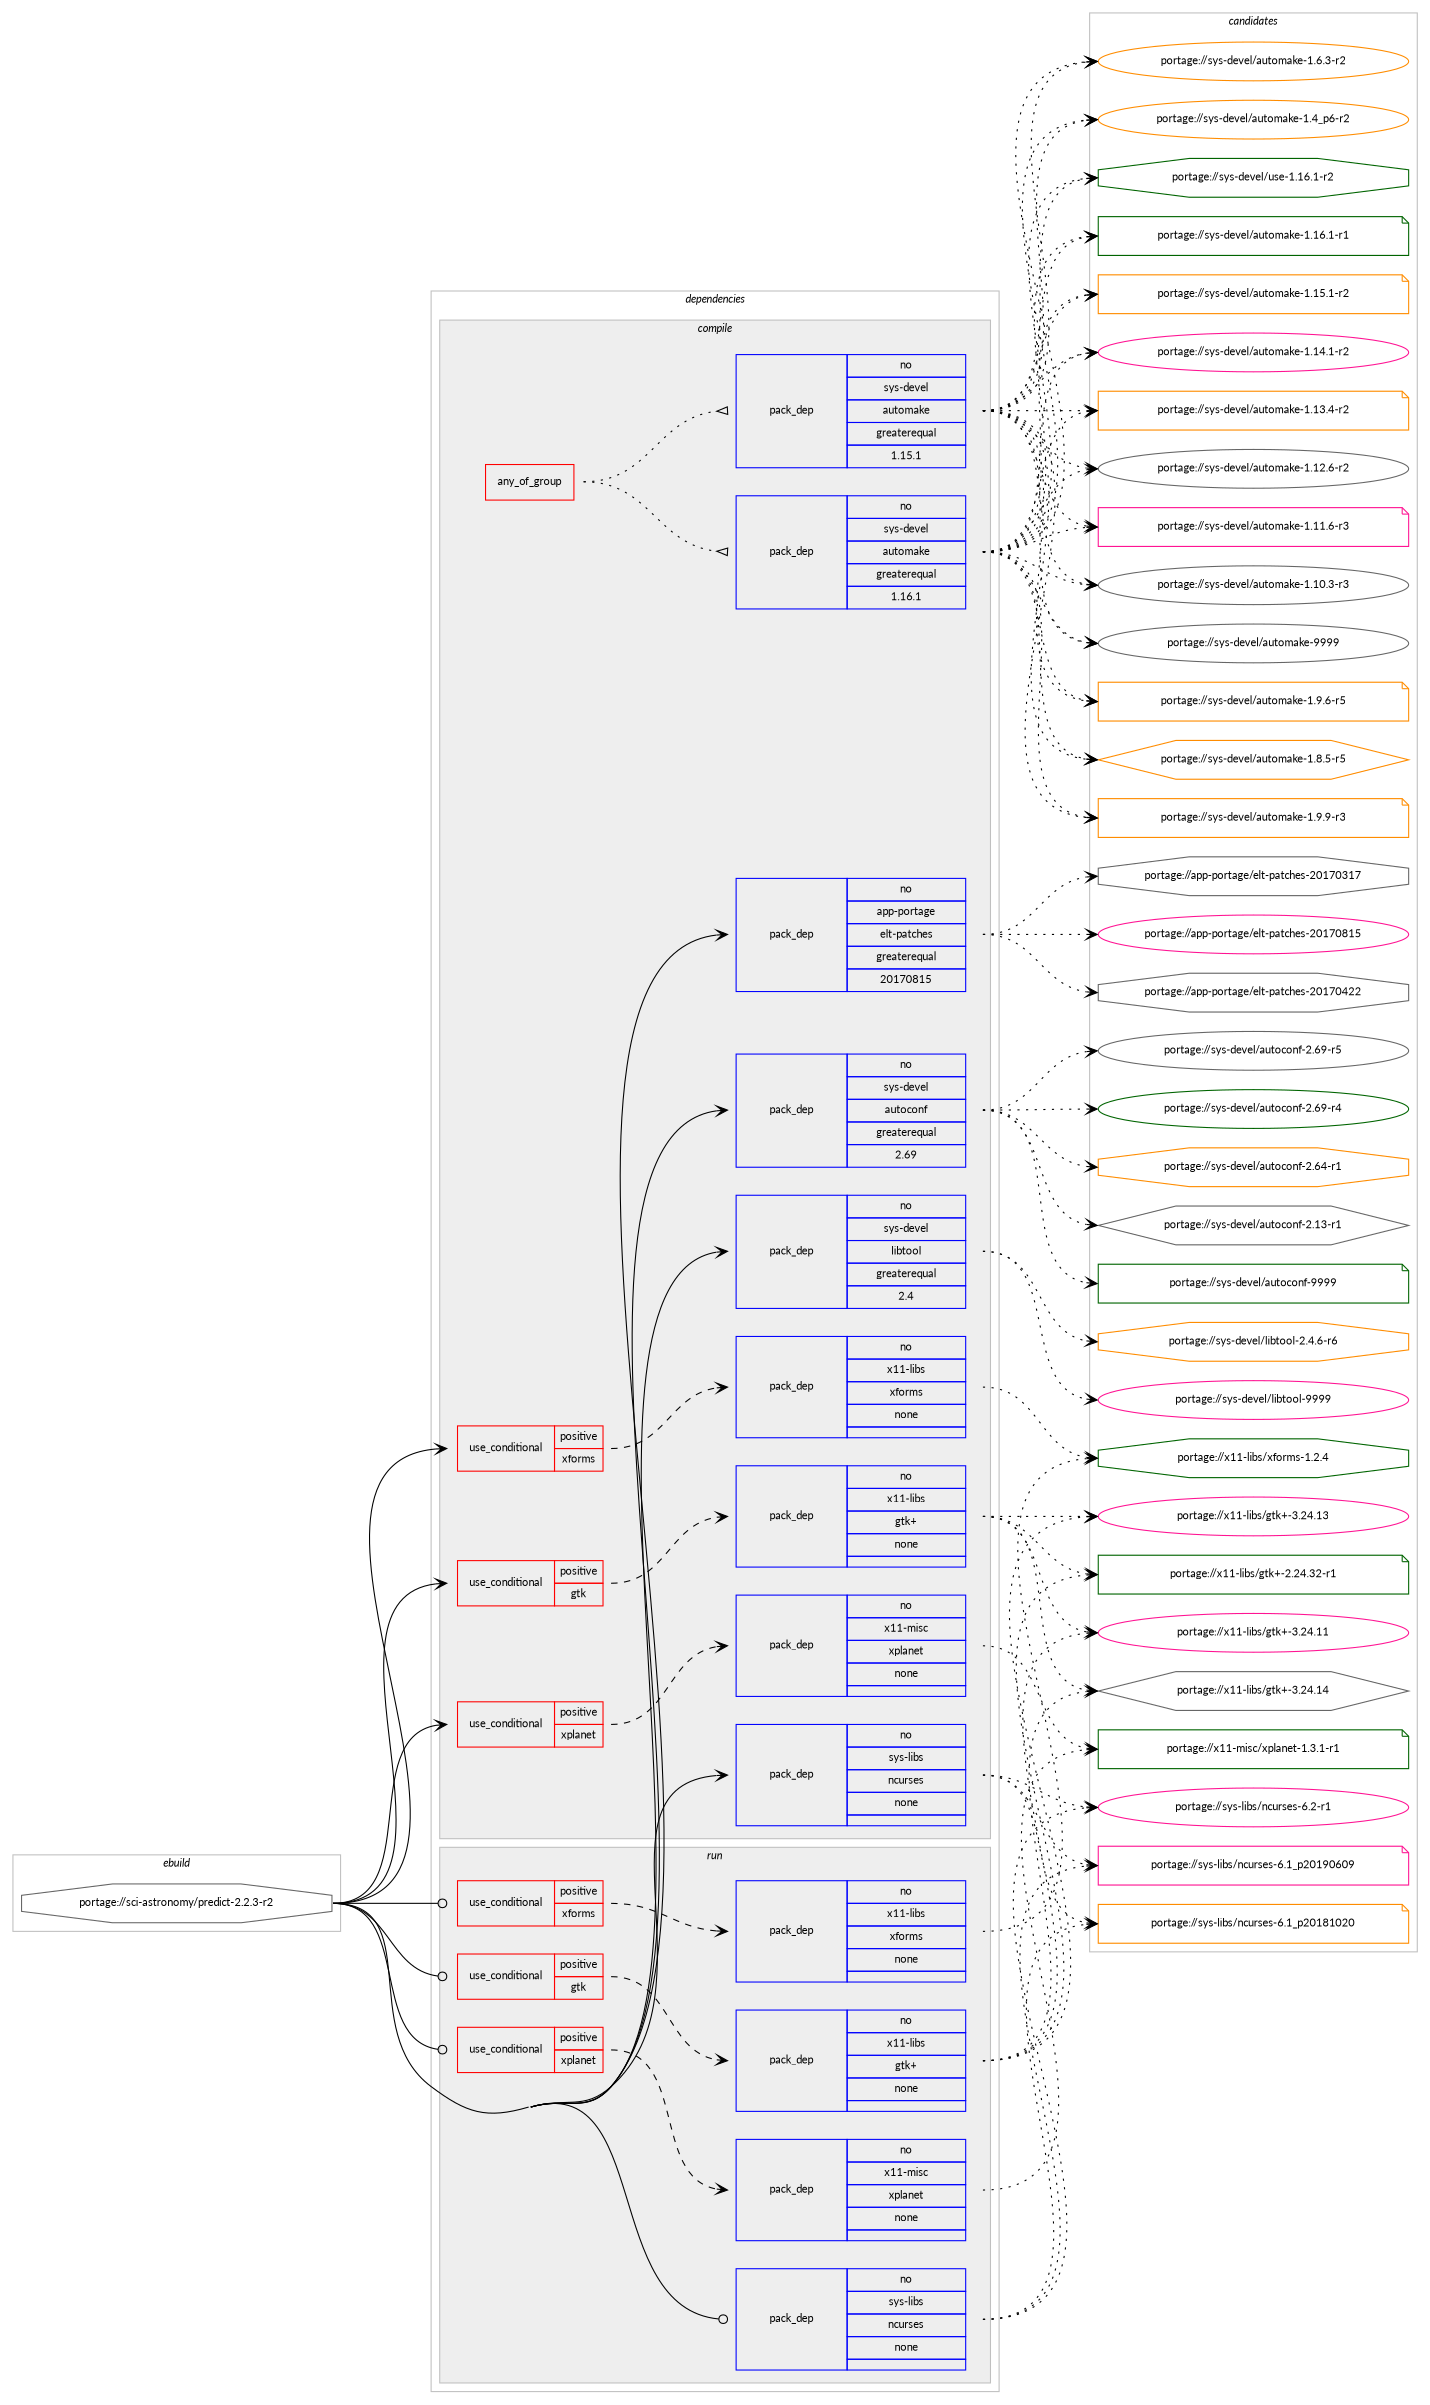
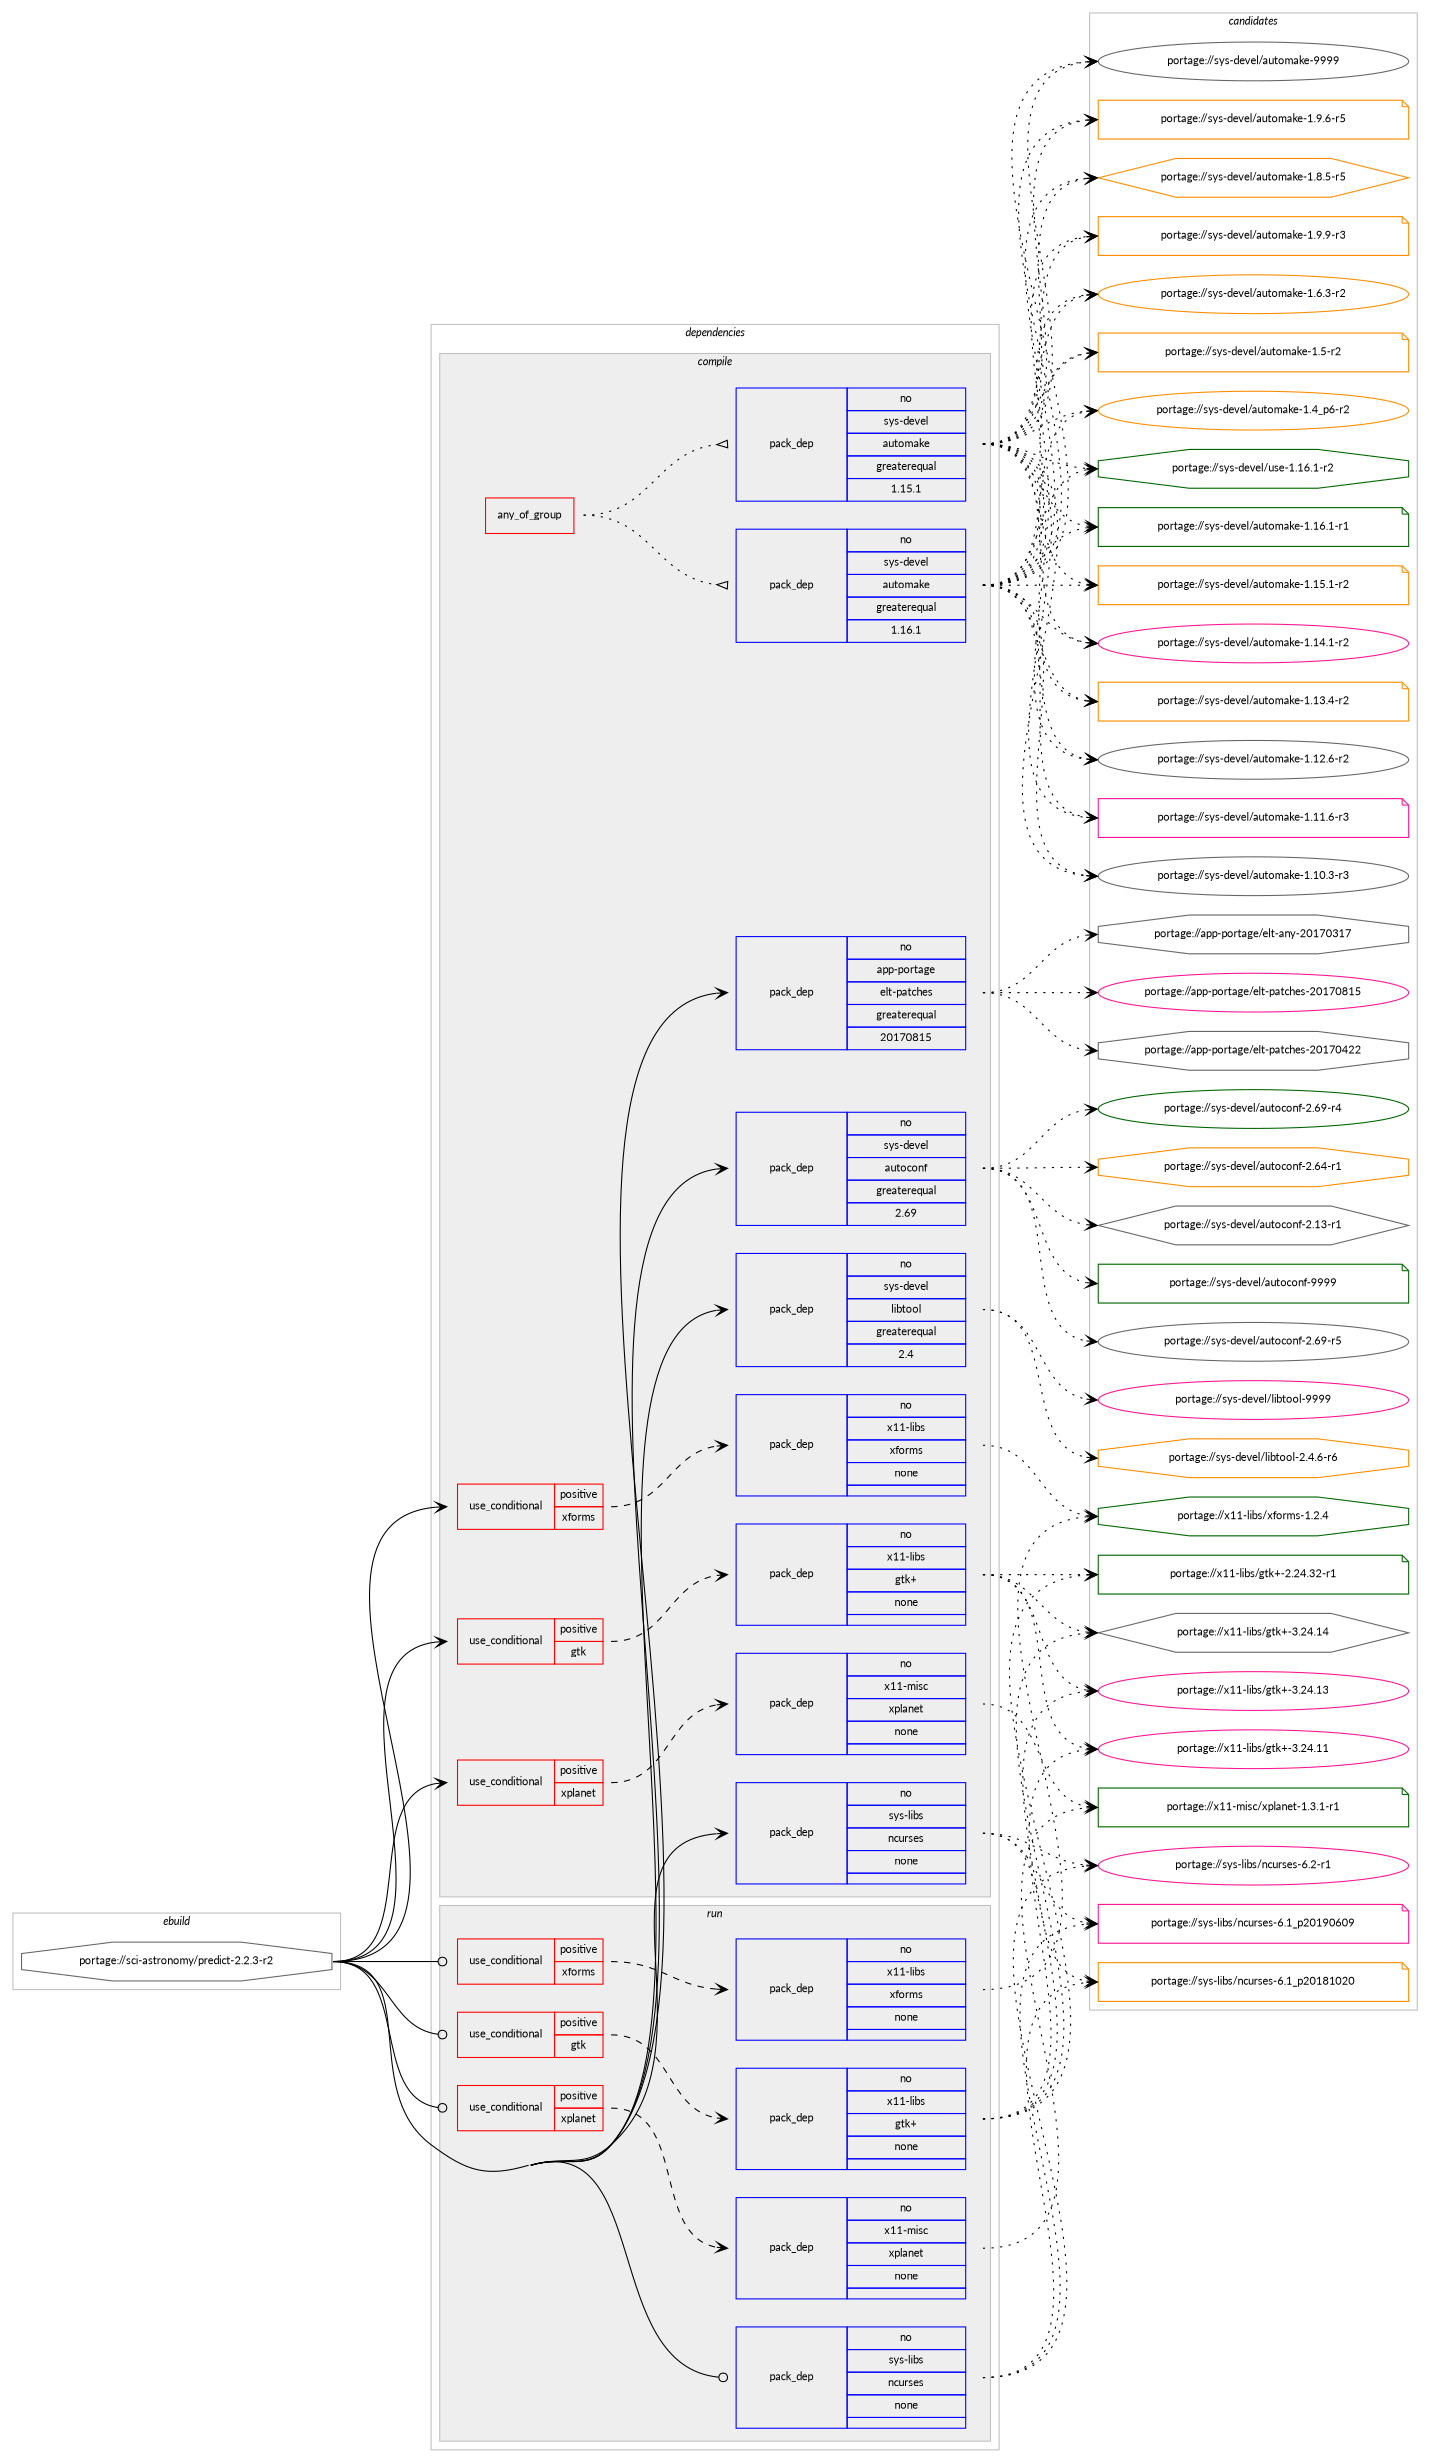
none -> (1253, 352)
(1253, 876) -> (1253, 934)
